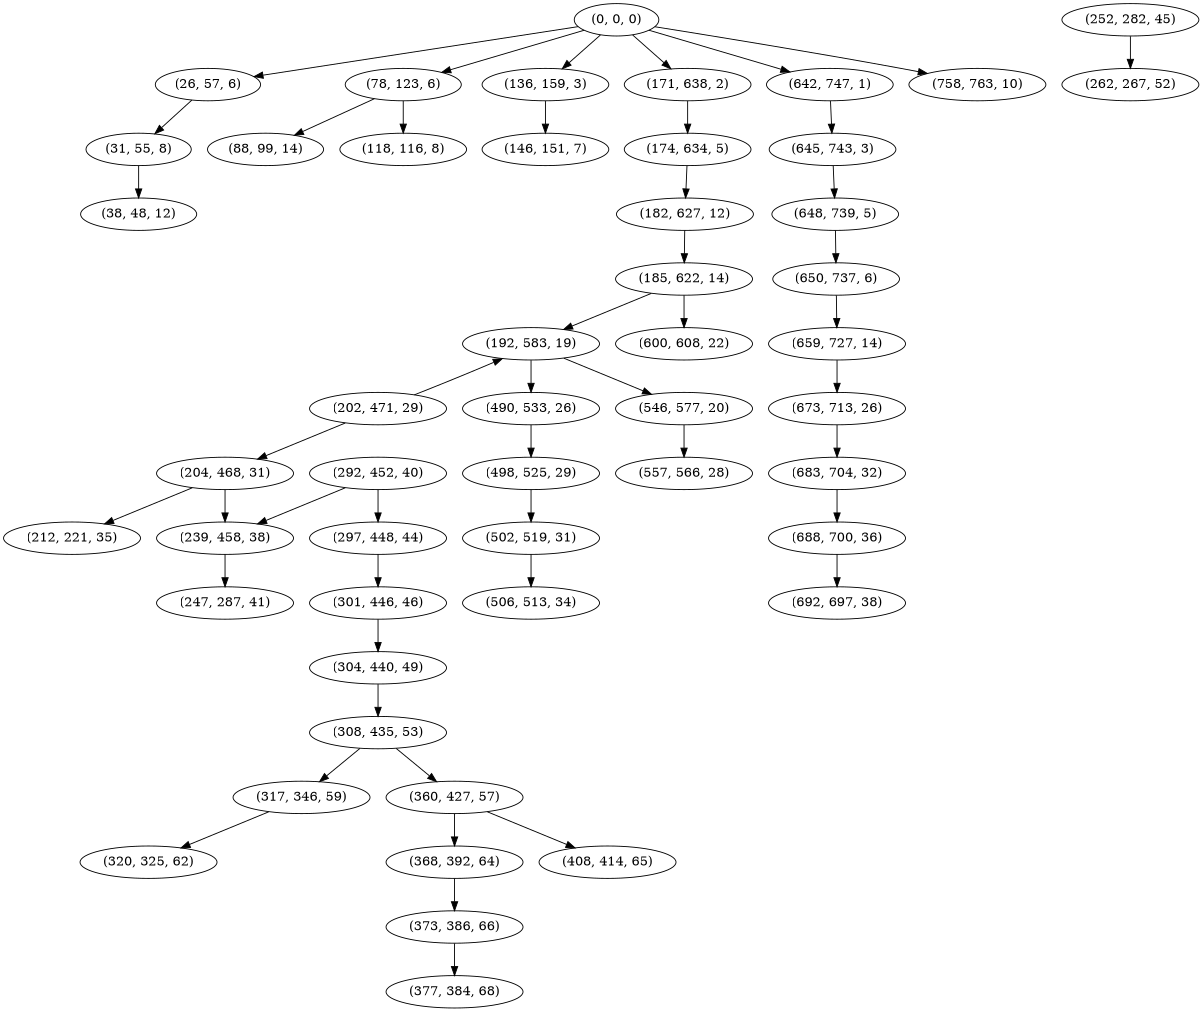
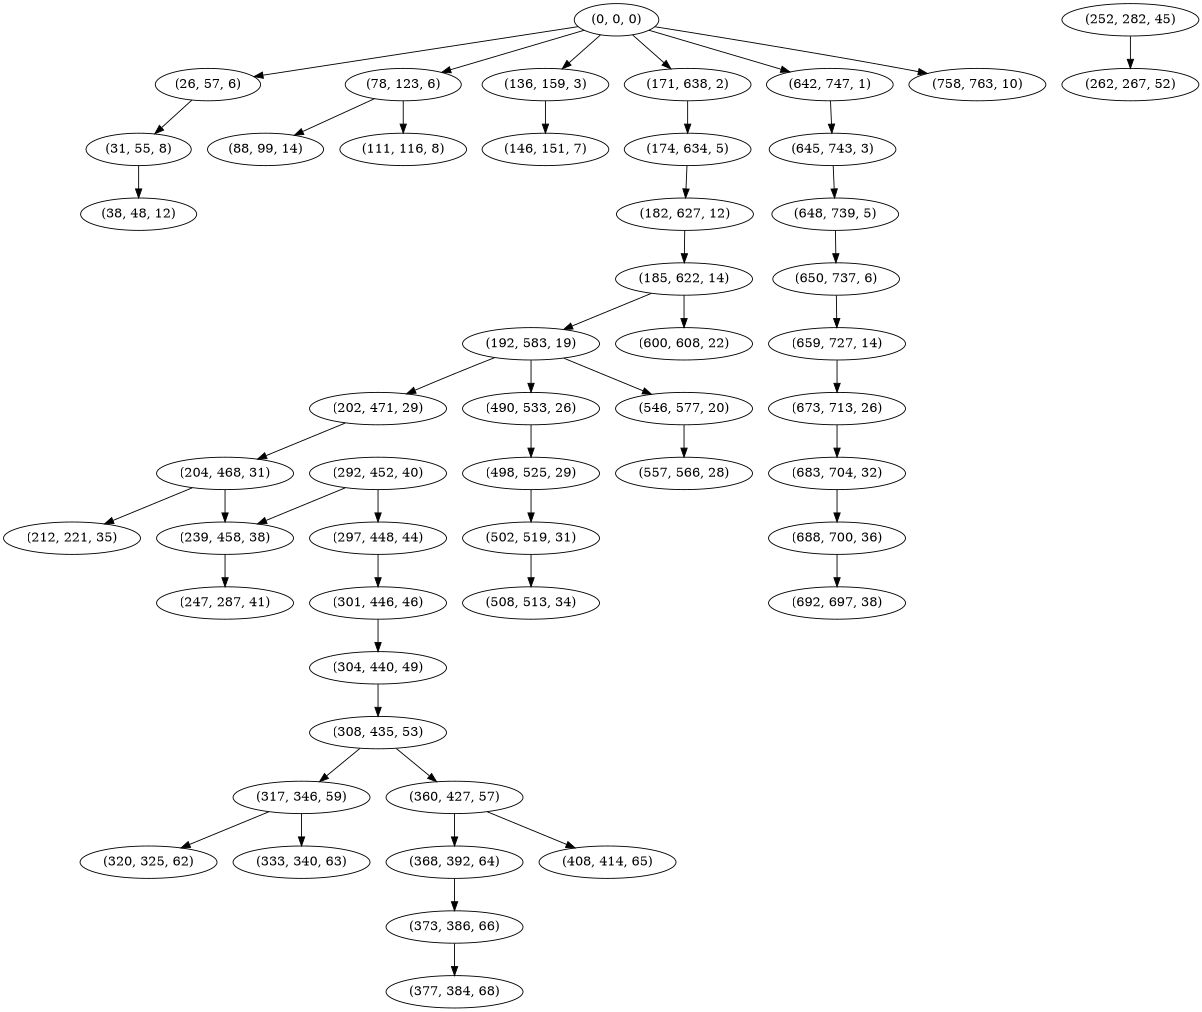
(403, 149) -> (403, 149)
(454, 379) -> (455, 374)
(531, 603) -> (531, 603)
none -> (302, 862)
